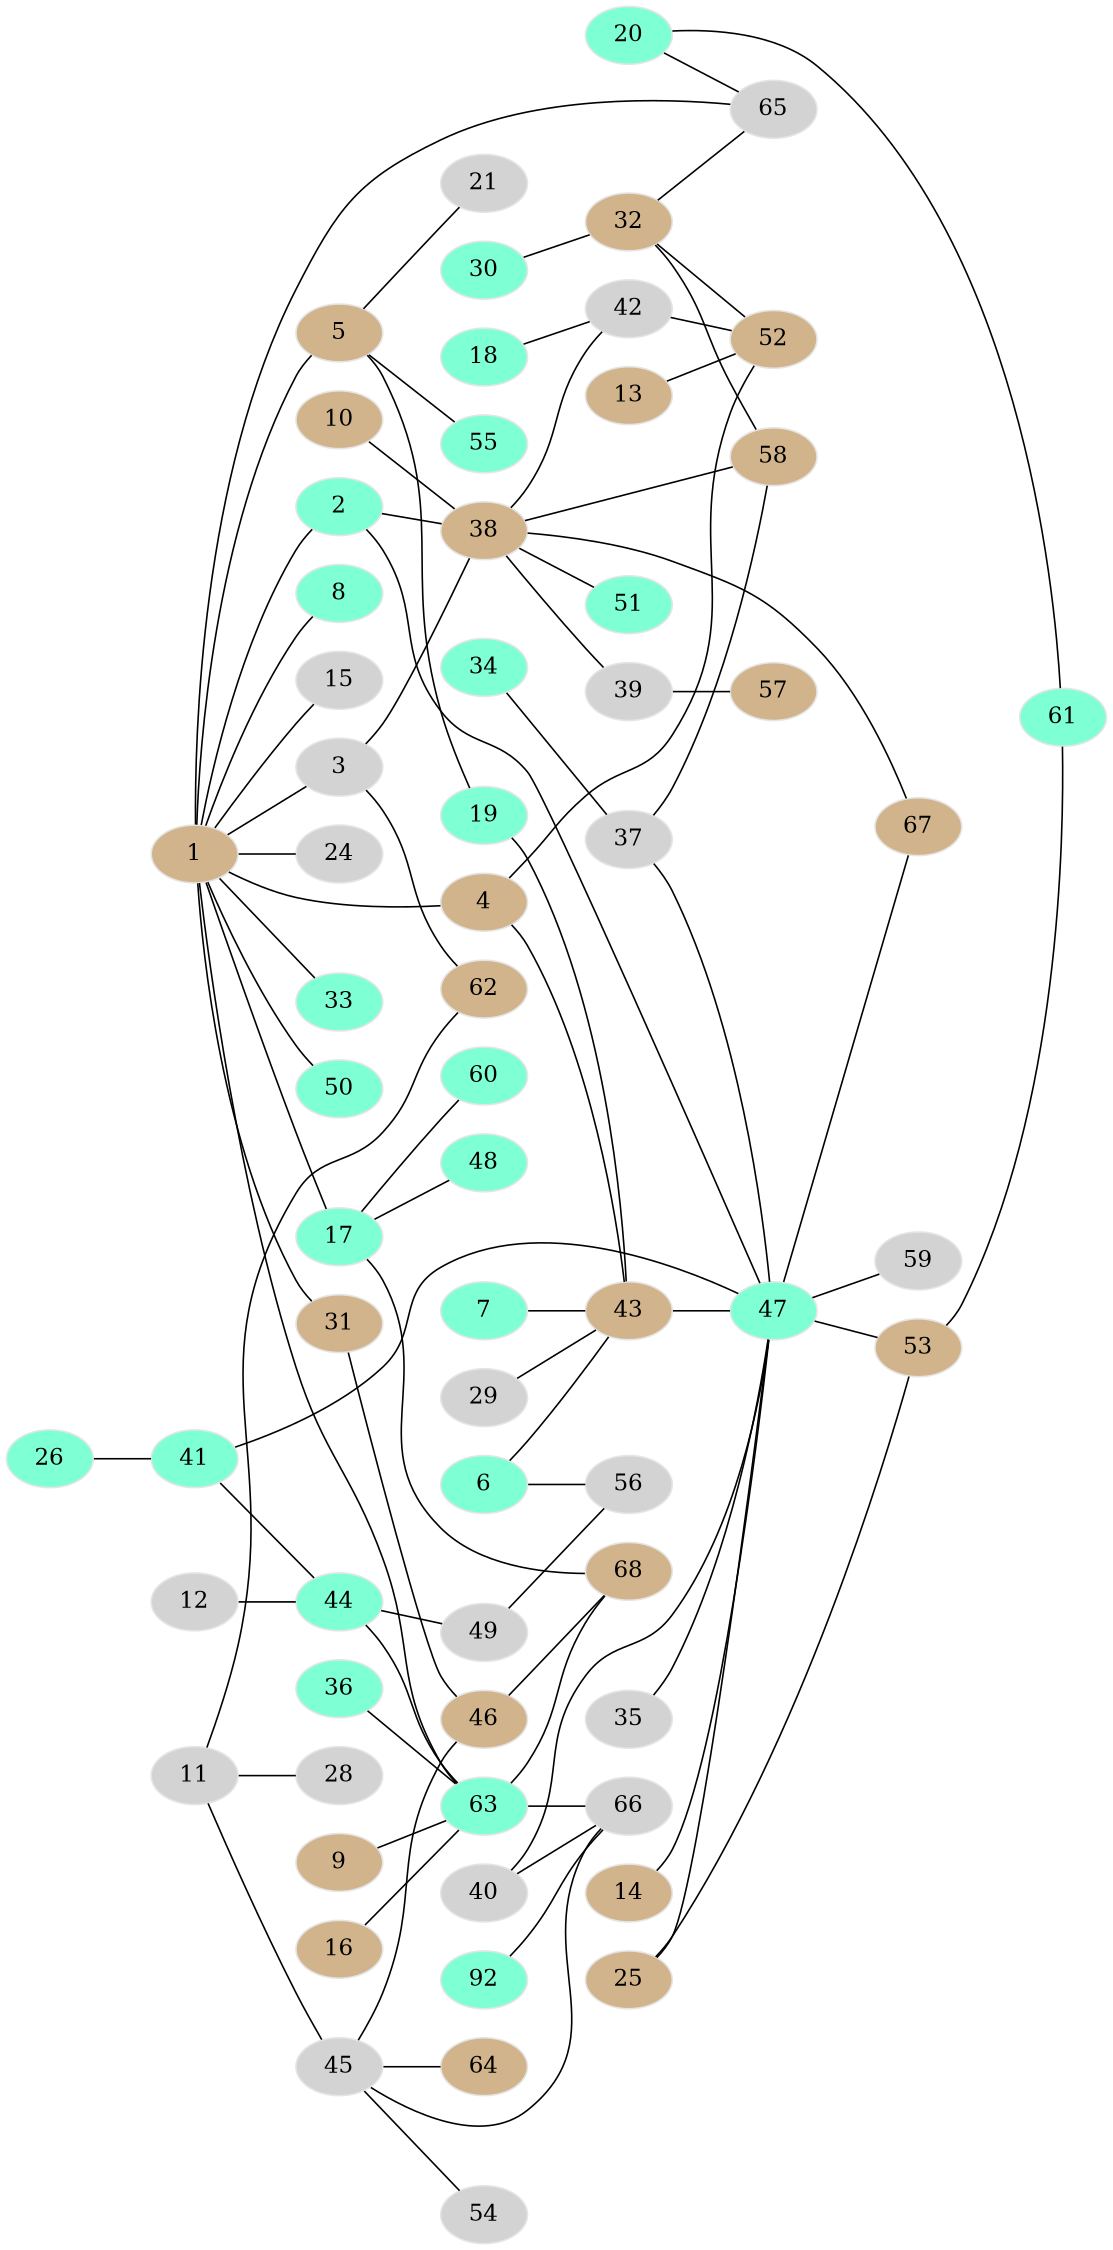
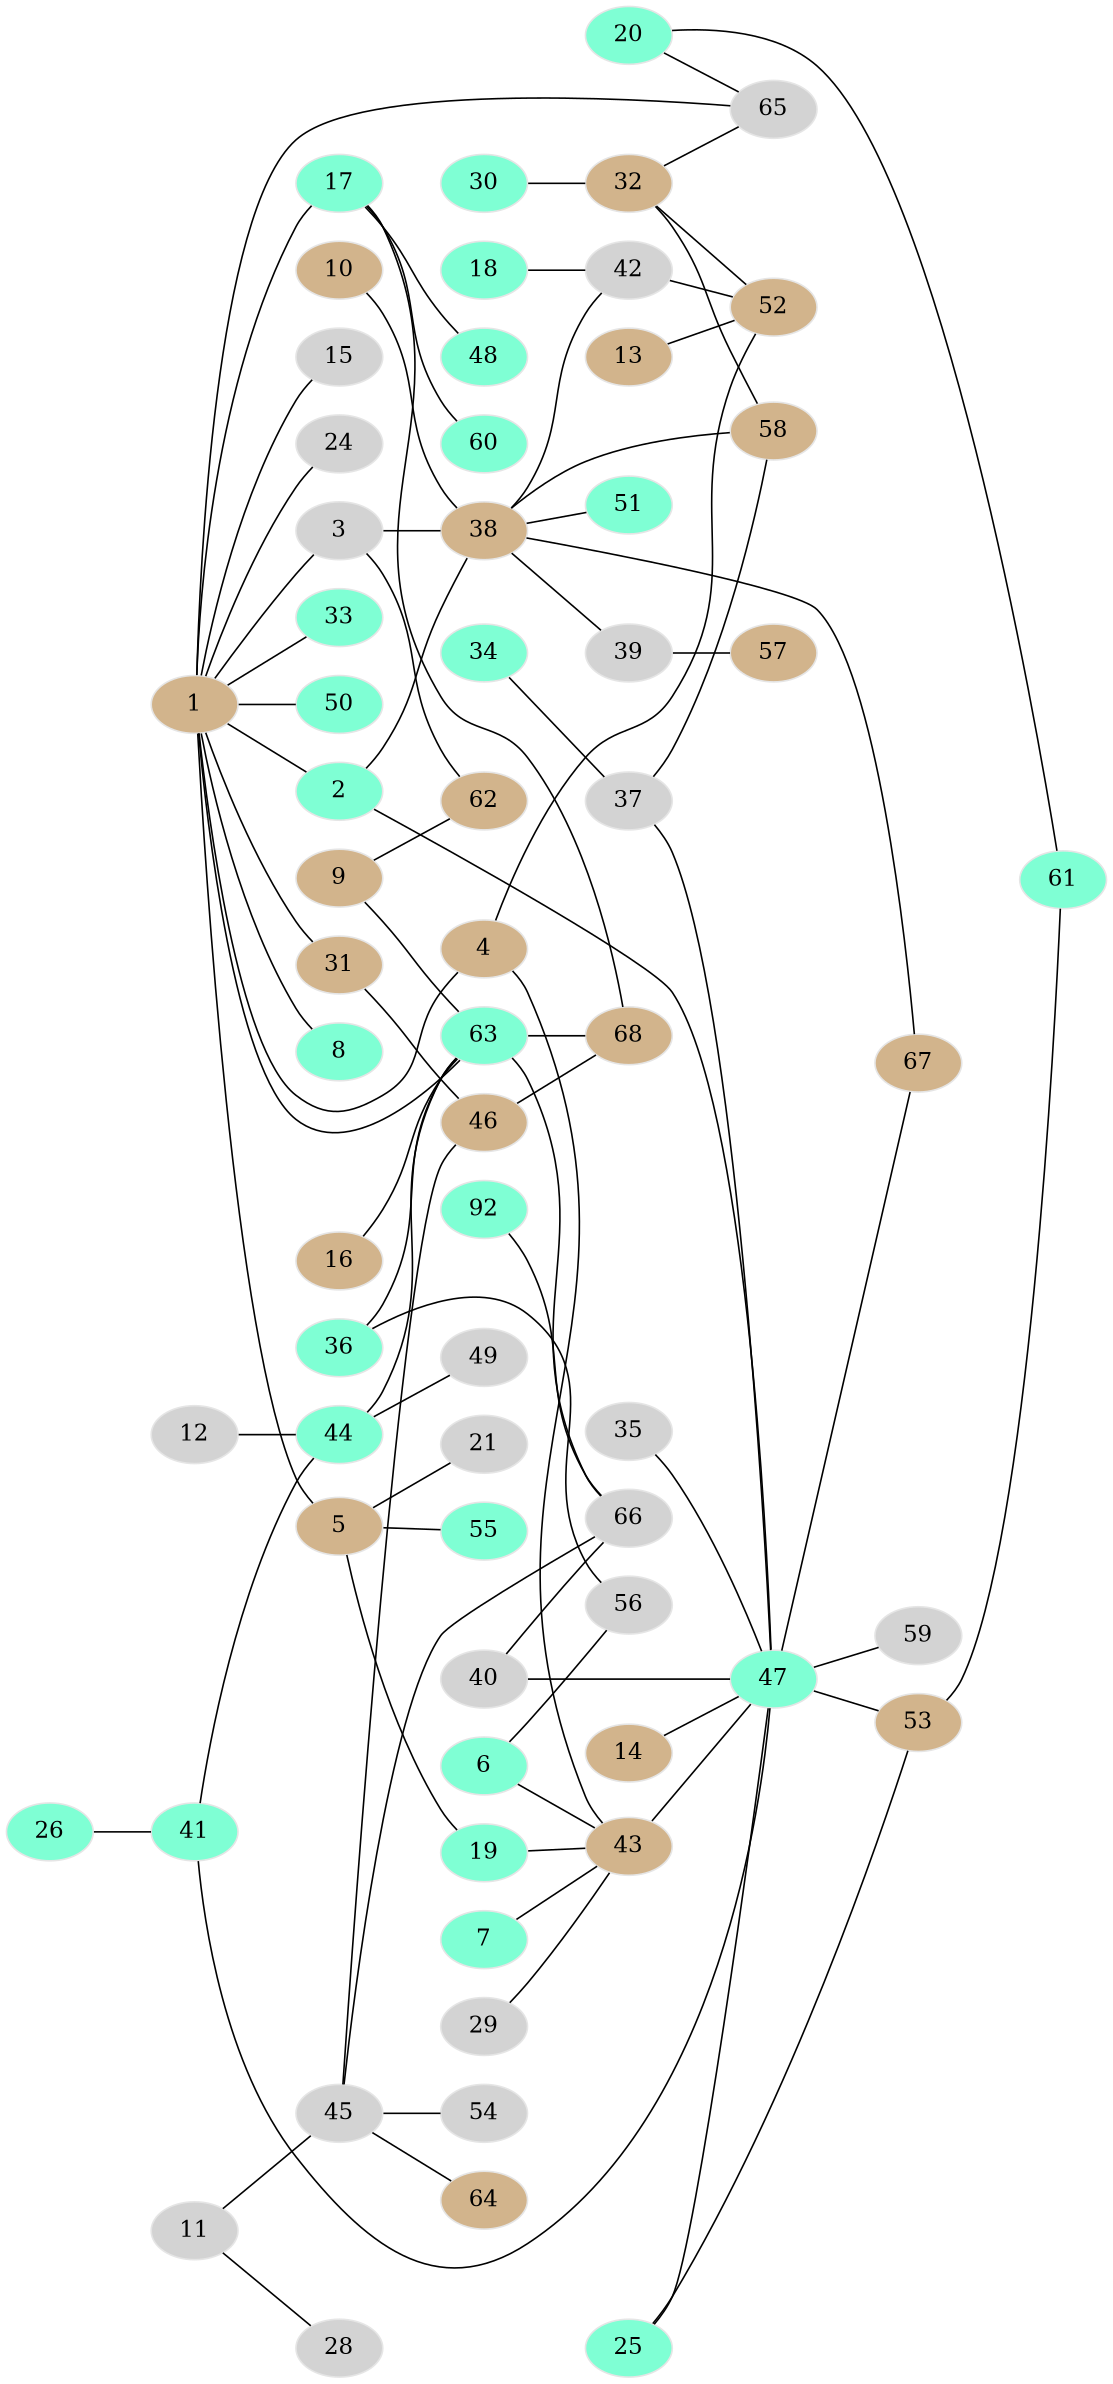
(245, 1343) -> (410, 841)
(556, 1558) -> (571, 1398)
(629, 1980) -> (629, 2348)
